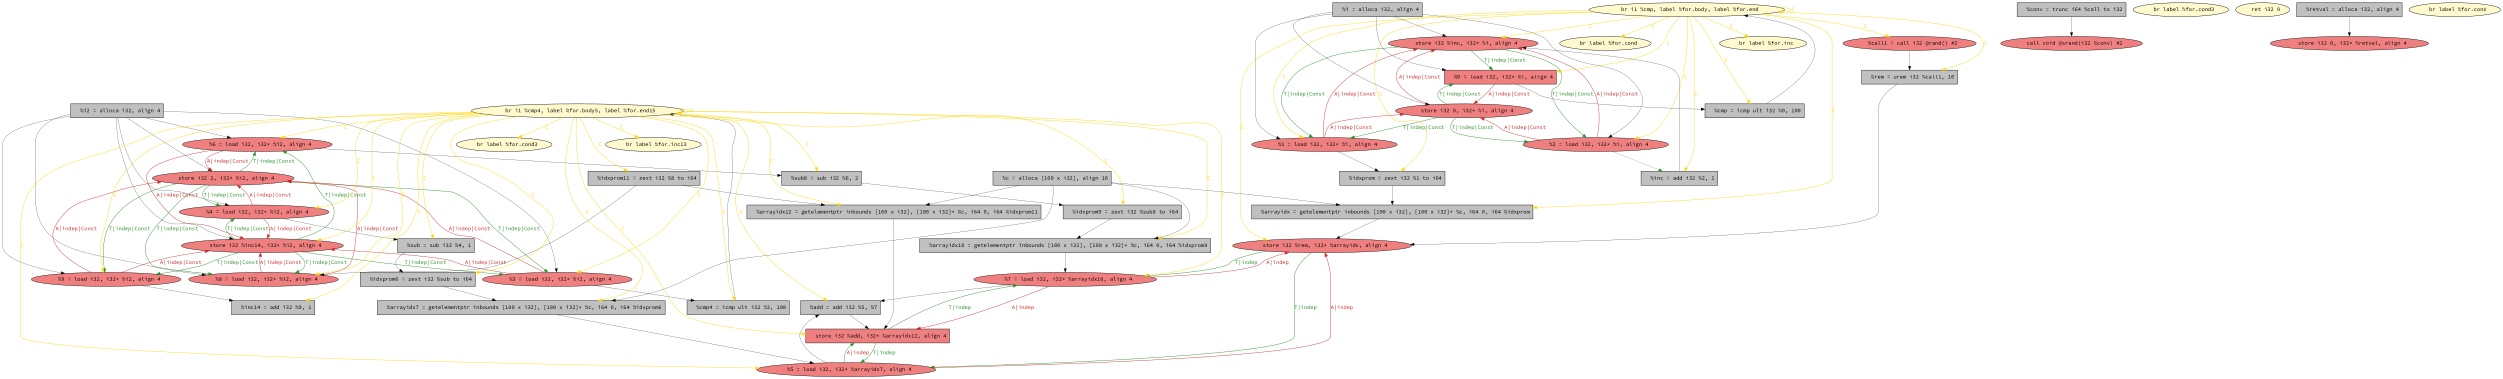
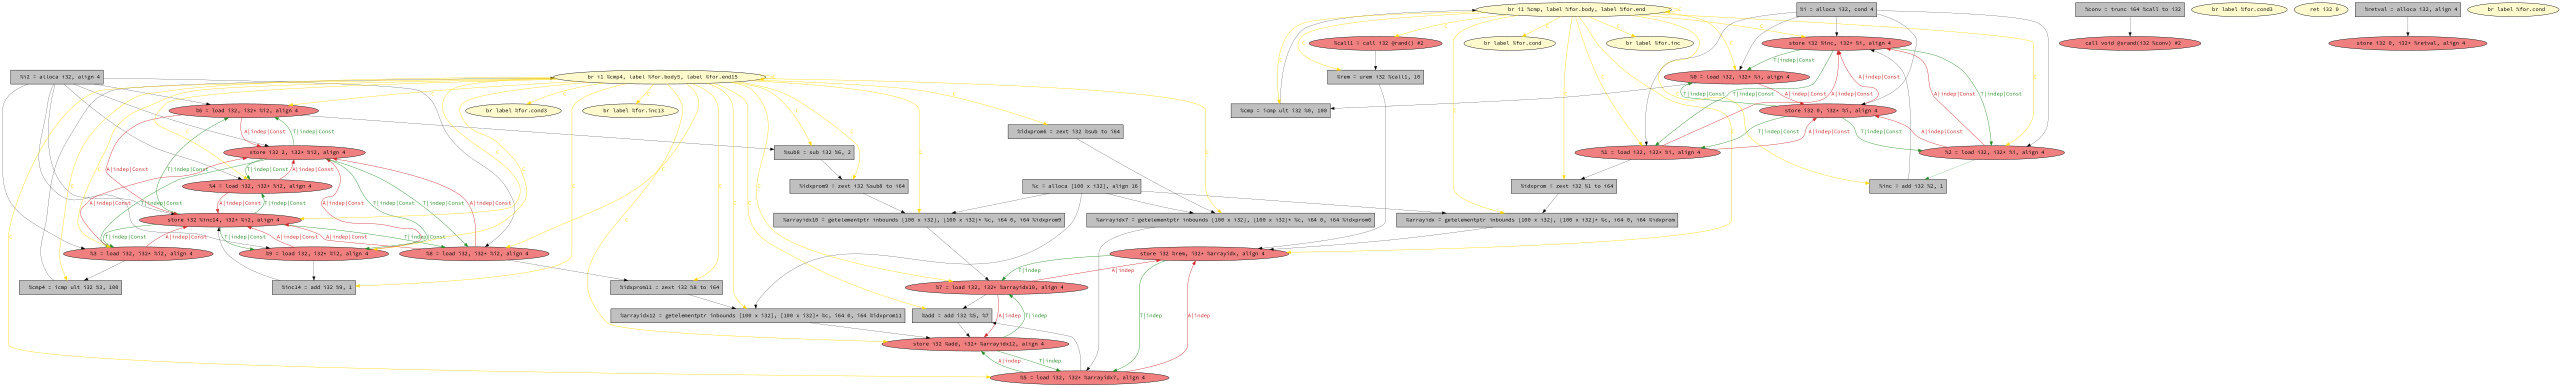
(1378, 10) -> (1837, 10)
(1500, 77) -> (1737, 77)
(436, 246) -> none
none -> (241, 264)
(491, 267) -> (566, 270)
(878, 336) -> (975, 344)
